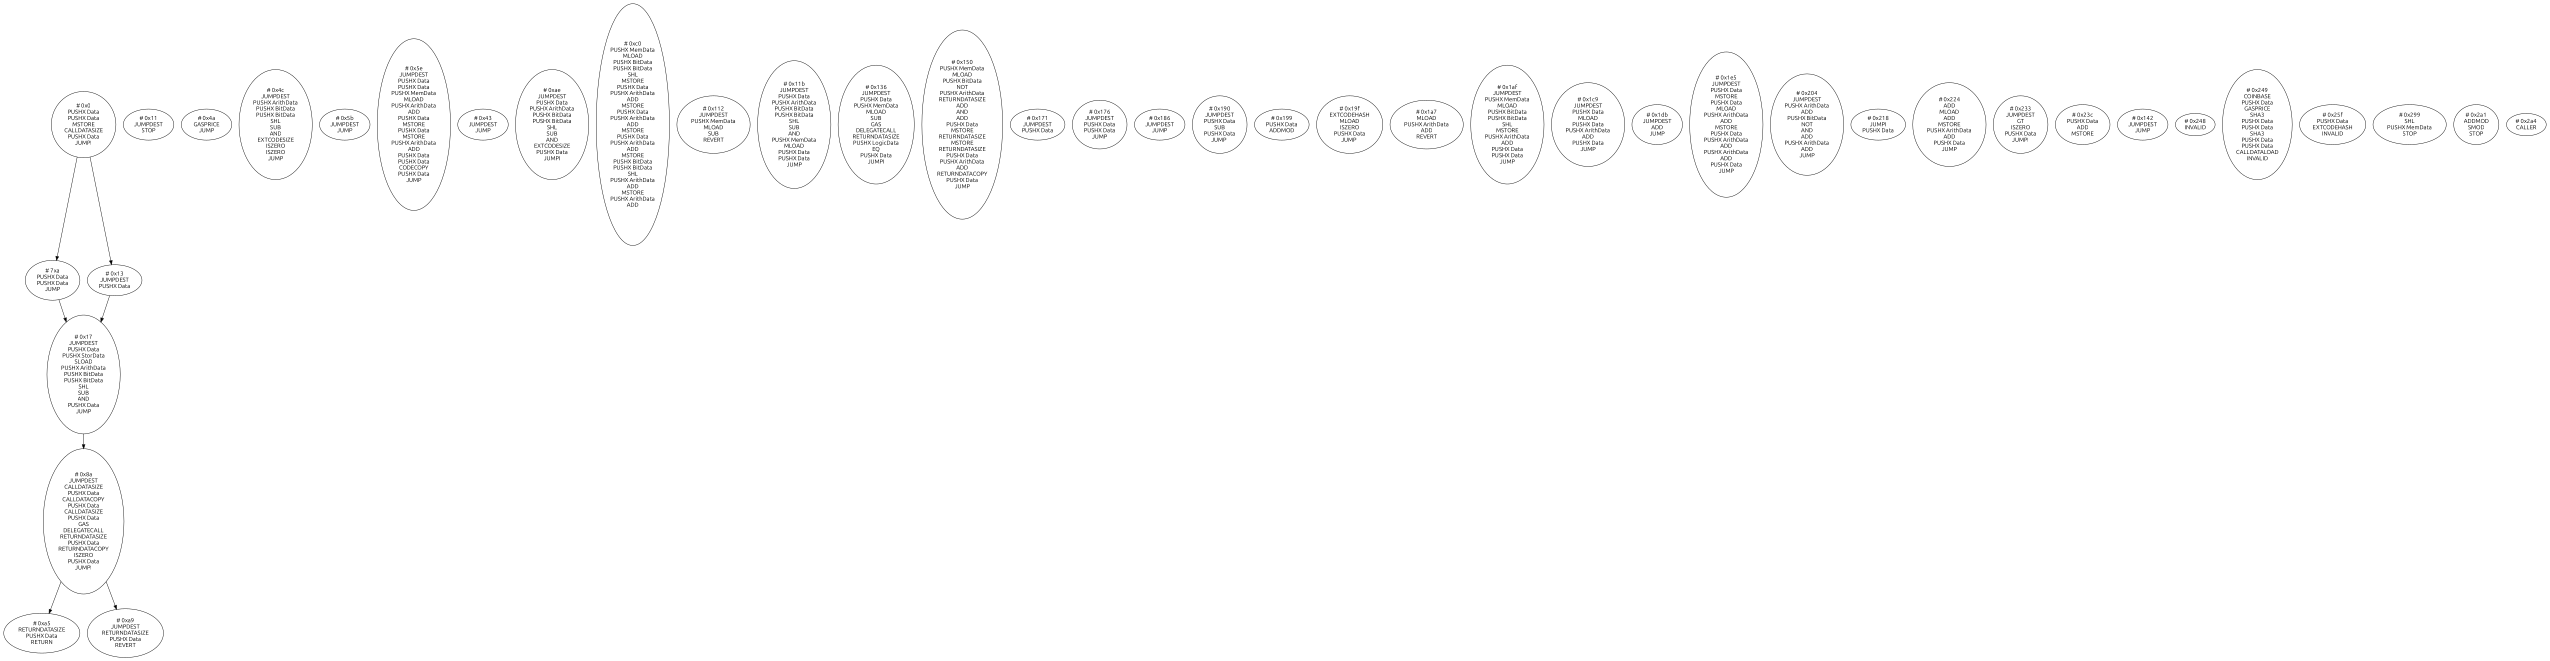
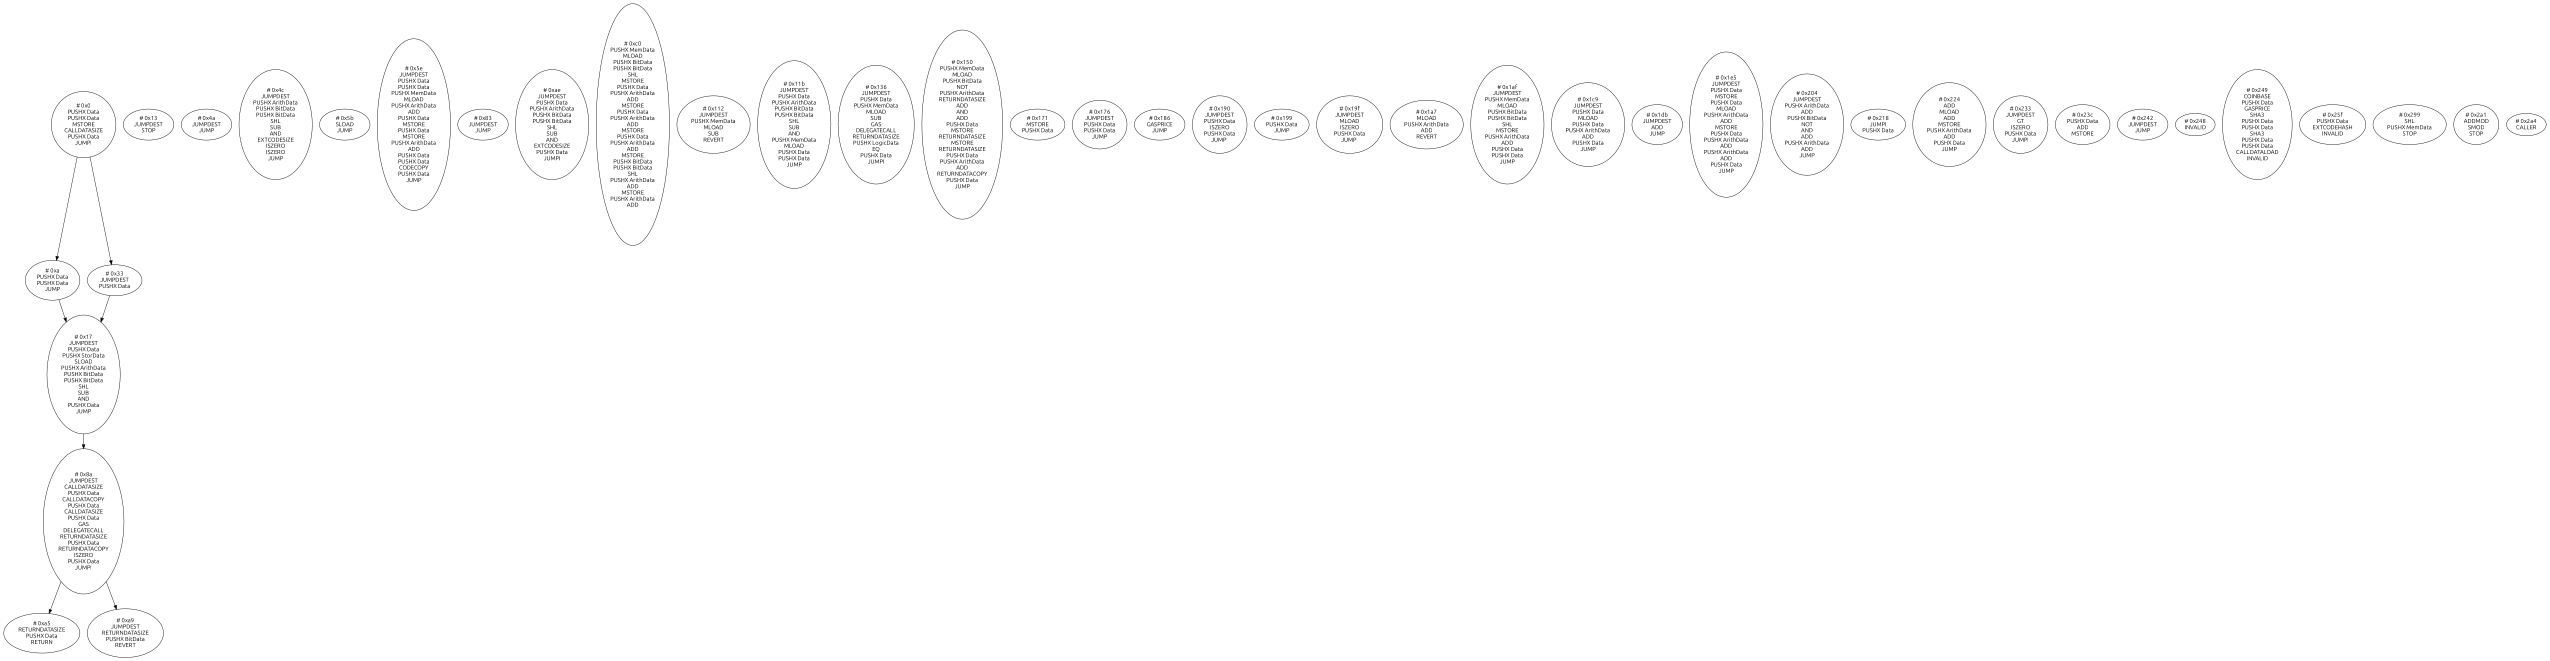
(149, 125) -> (149, 125)
(207, 125) -> (207, 125)
(345, 125) -> (345, 125)
(483, 125) -> (483, 125)
(1038, 125) -> (1038, 125)
(1160, 125) -> (1160, 125)
(1220, 125) -> (1220, 125)
(1282, 125) -> (1282, 125)
(1350, 125) -> (1350, 125)
(2143, 125) -> (2143, 125)
(53, 280) -> (53, 280)
(115, 280) -> (115, 280)
(125, 633) -> (125, 633)
